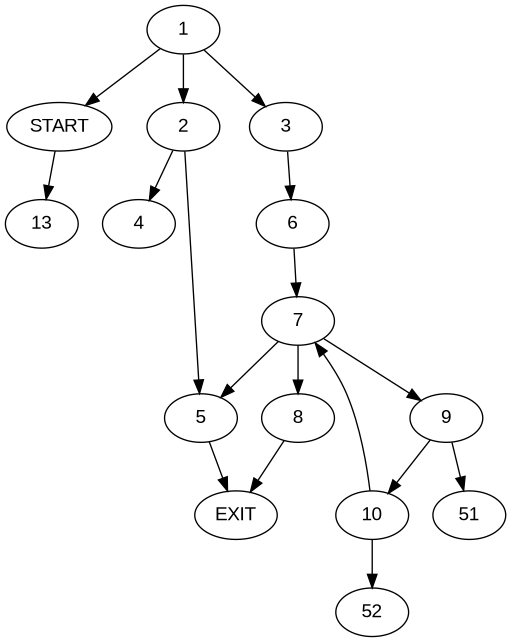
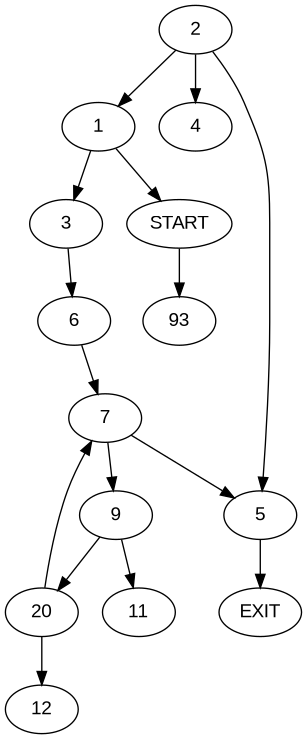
(183, 72) -> (152, 73)
(42, 224) -> (179, 321)
(298, 418) -> none
(372, 515) -> (42, 612)
(469, 515) -> (139, 612)
(372, 612) -> (42, 709)
